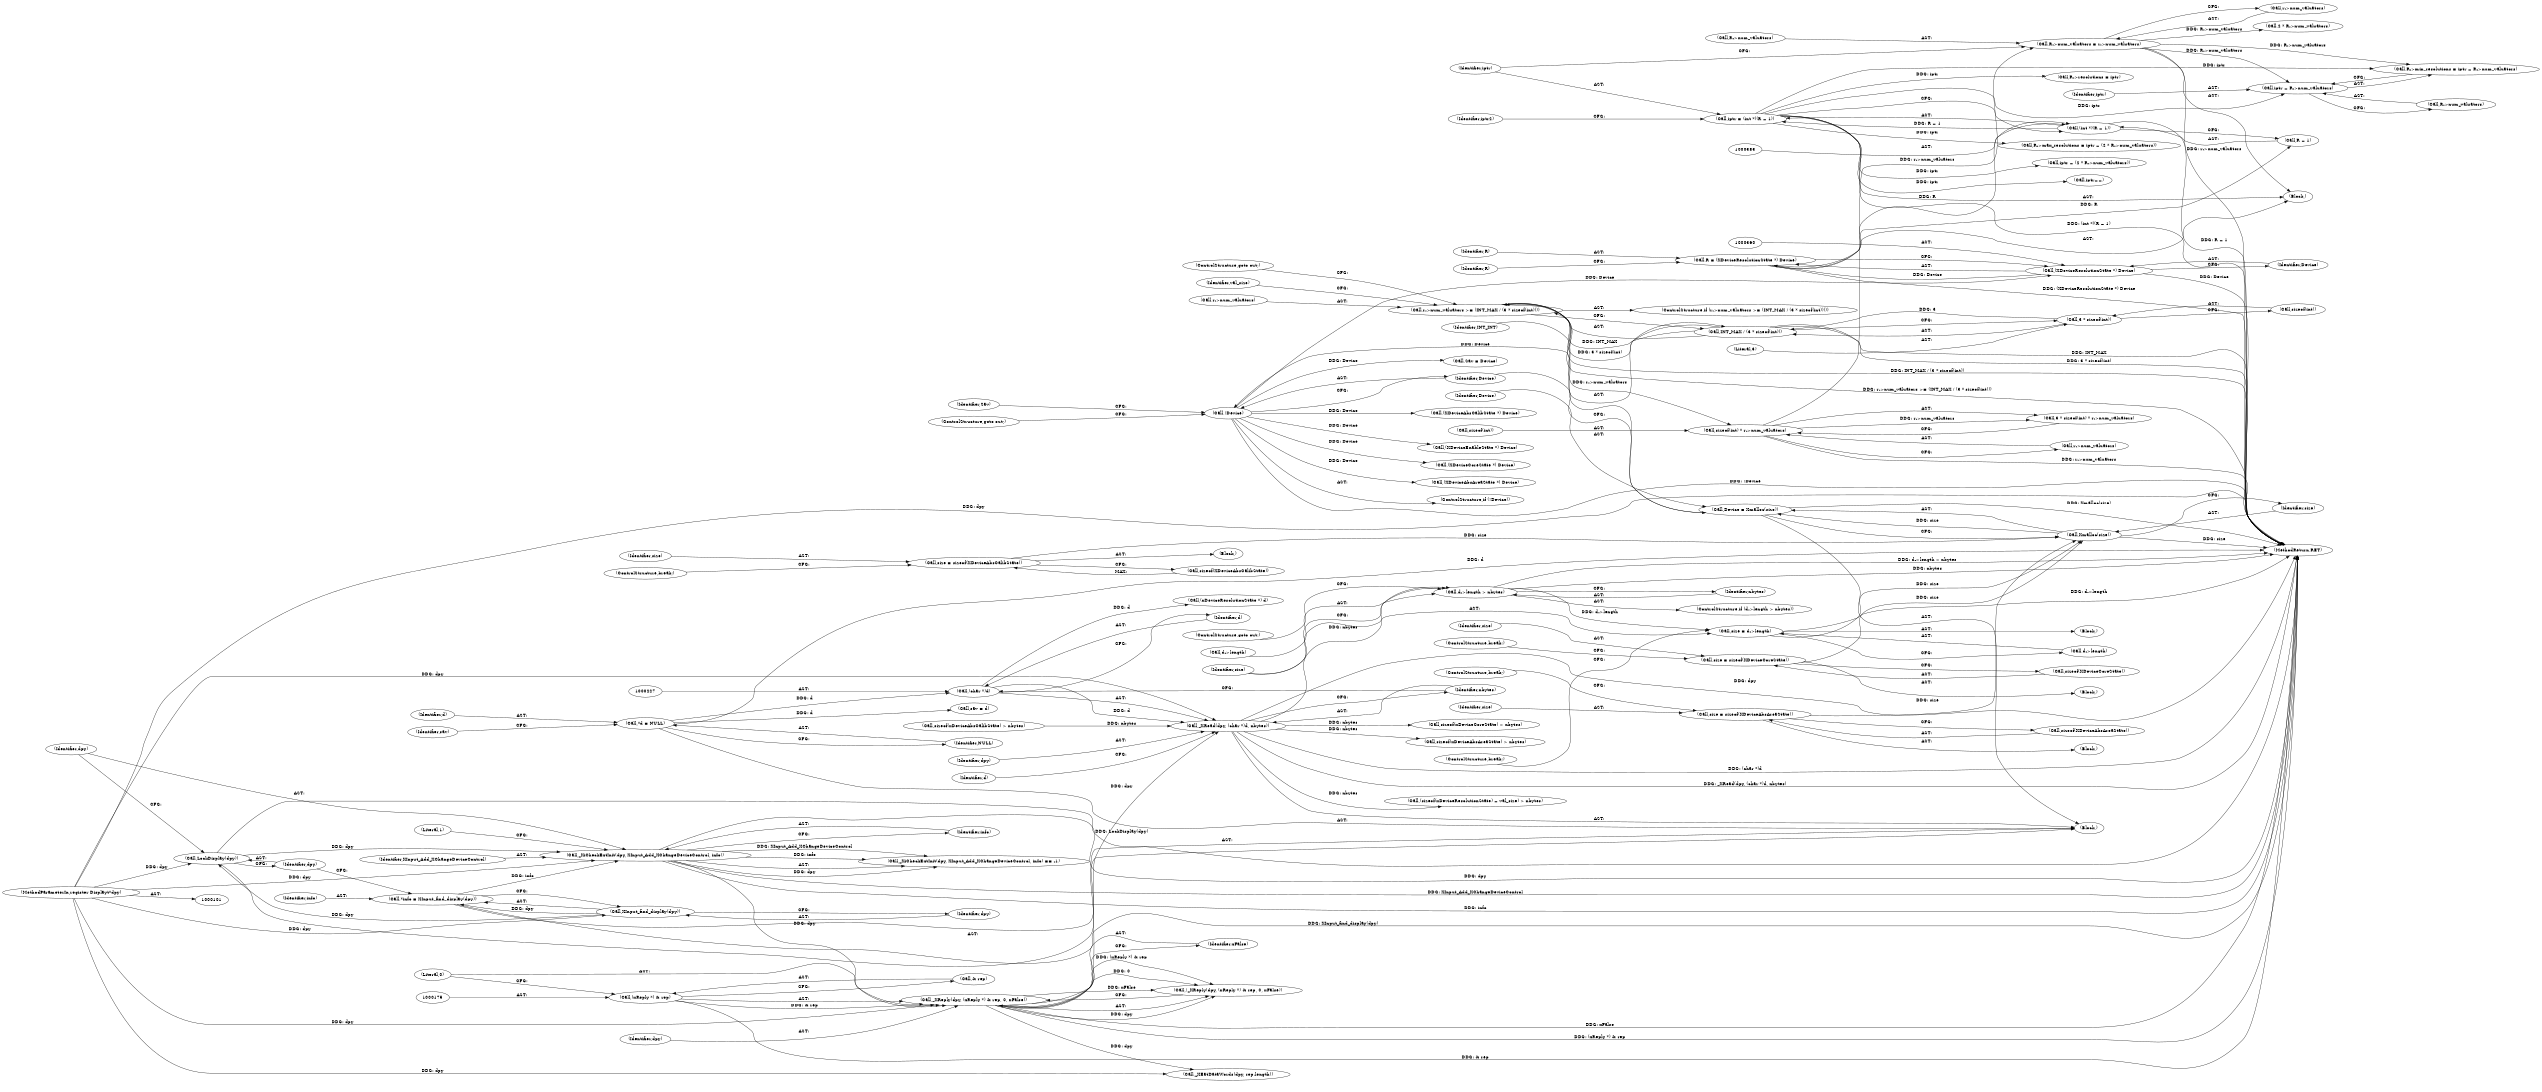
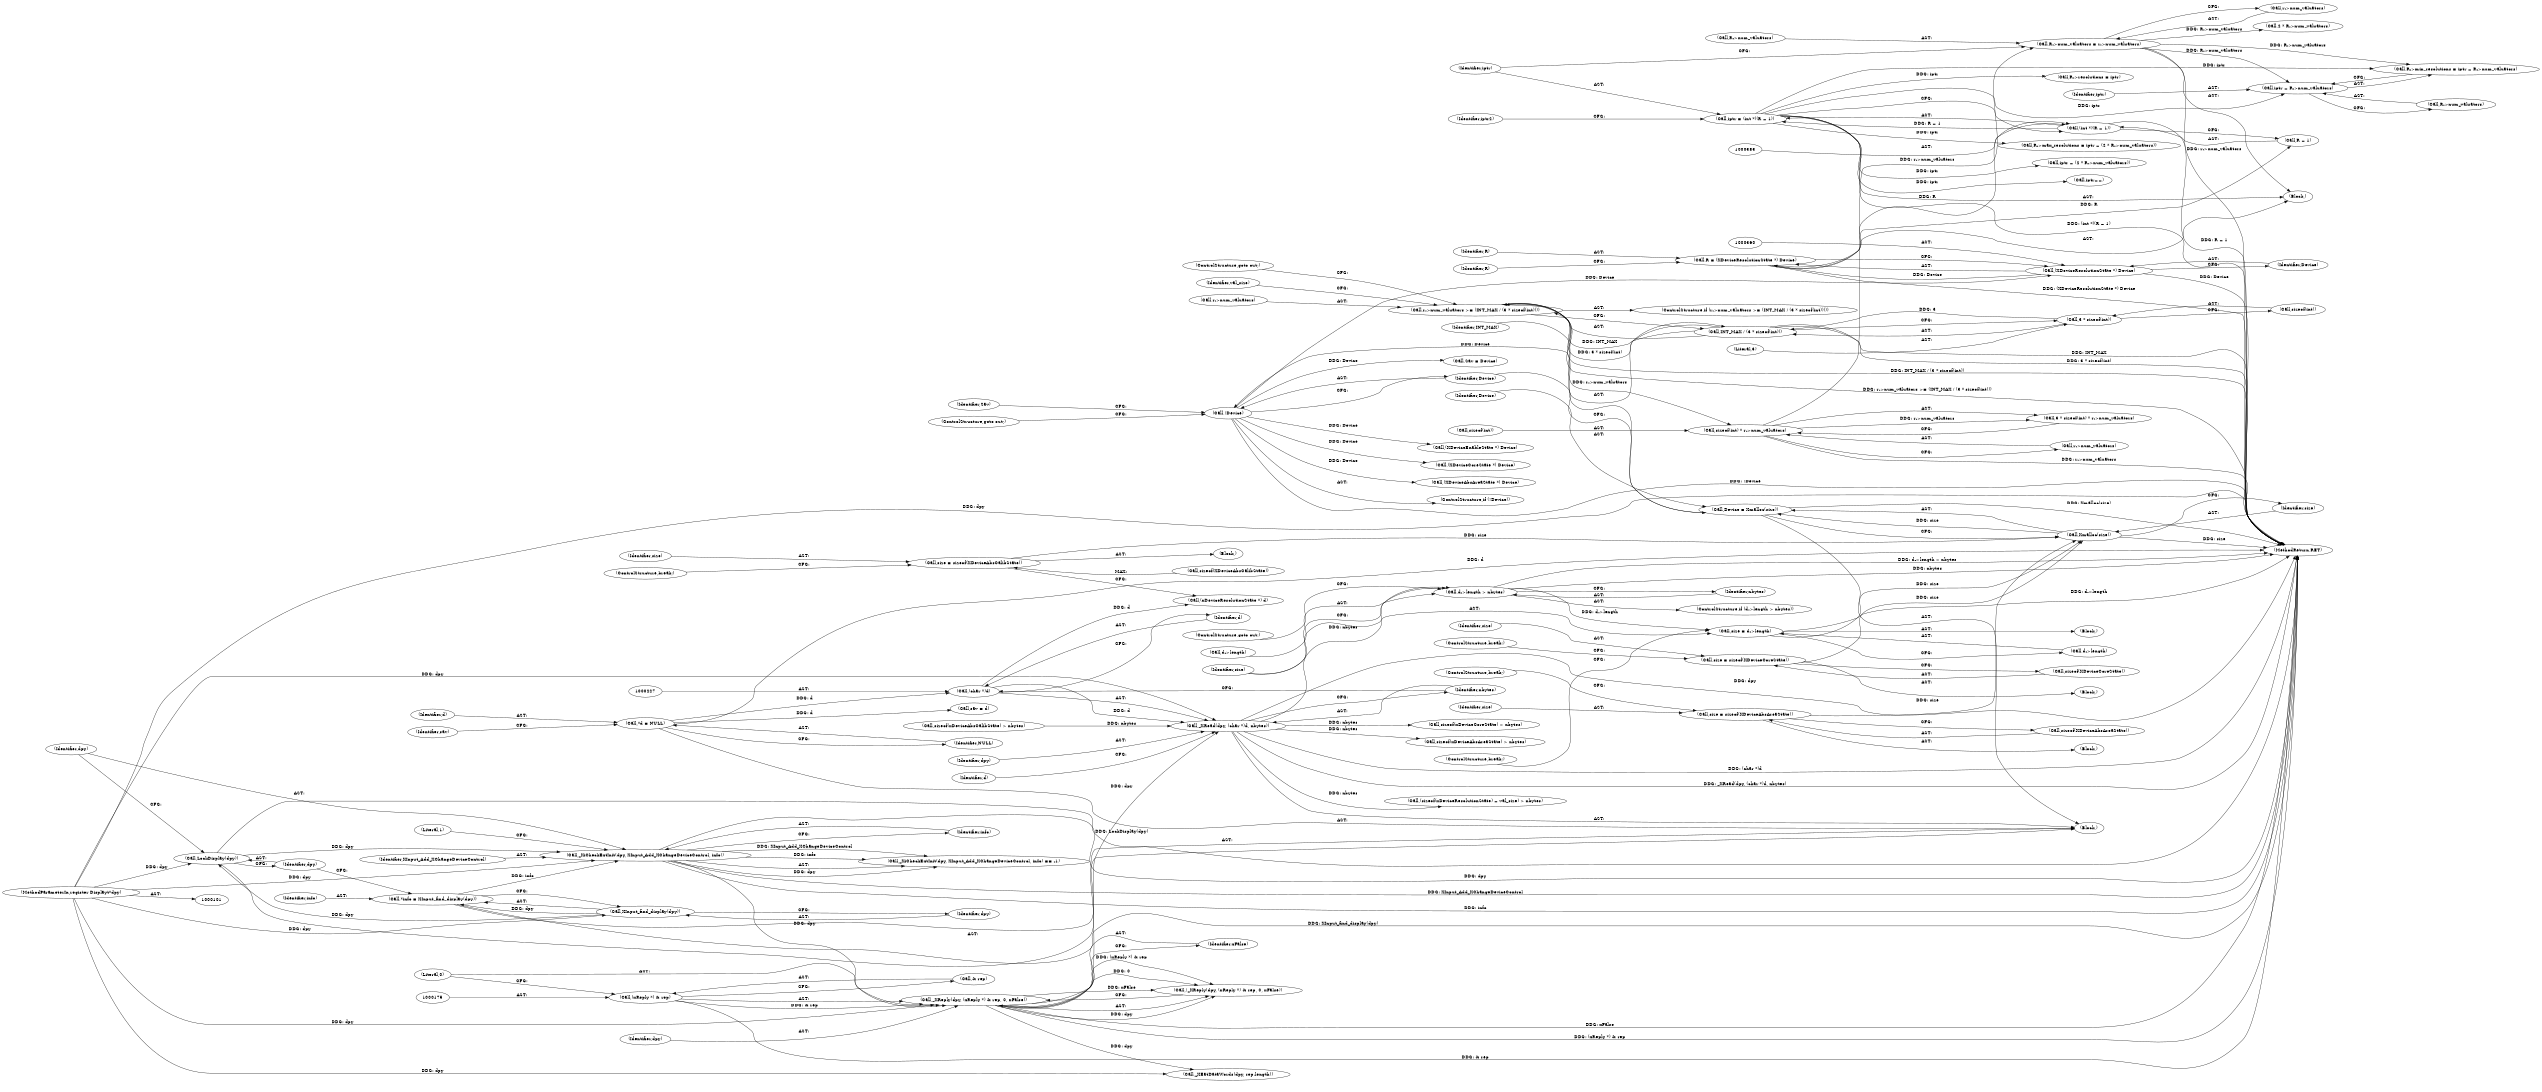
(1475, 328) -> (1475, 328)
(1475, 413) -> none
(1104, 567) -> (1100, 582)
